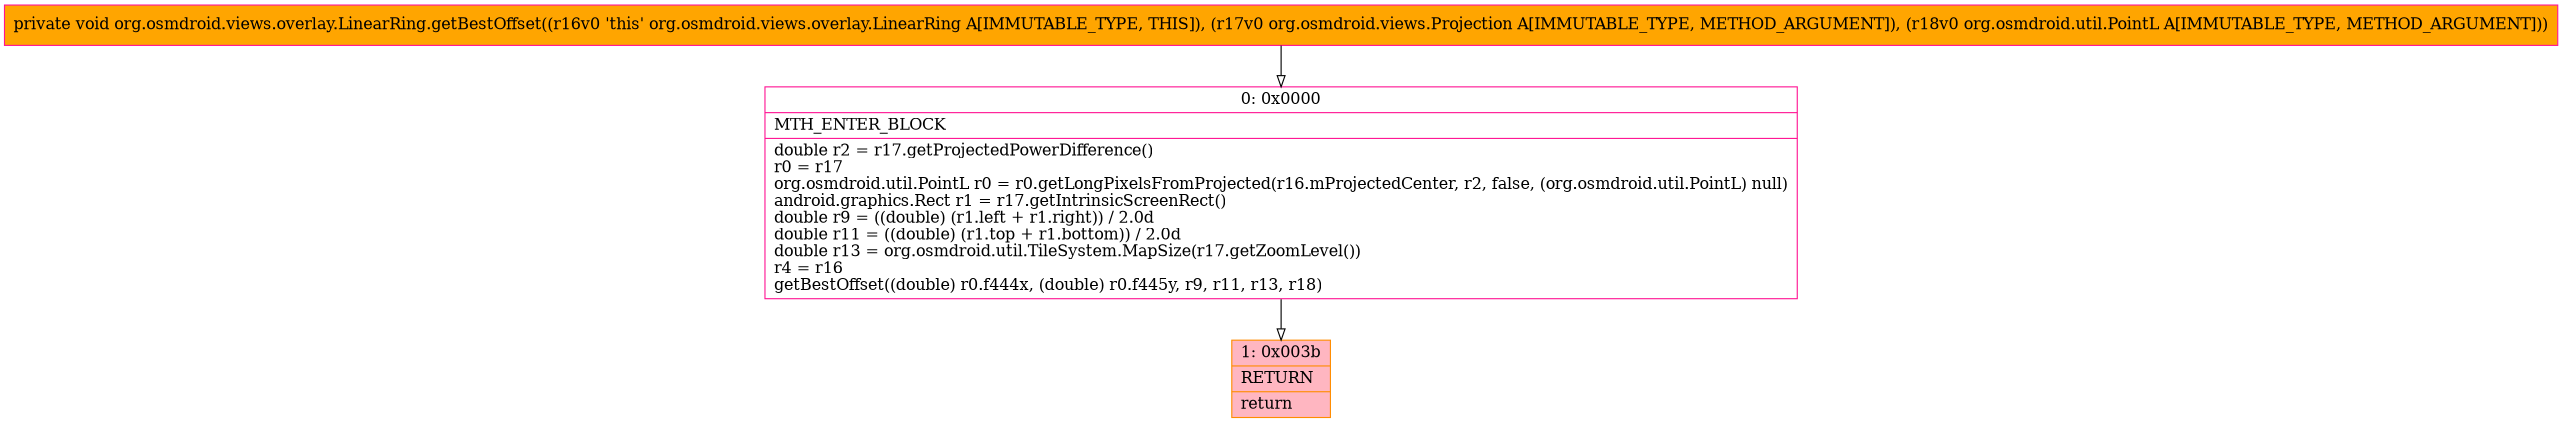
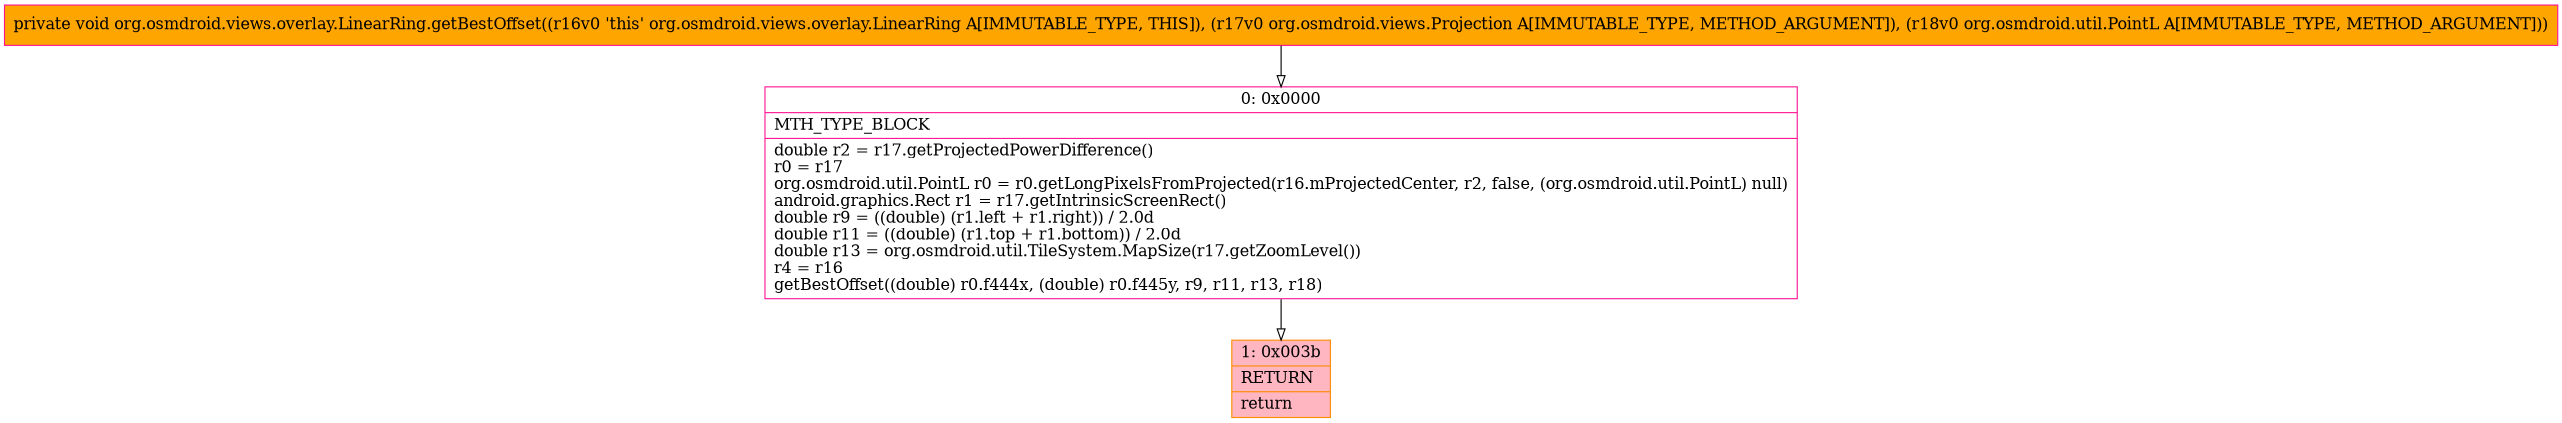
(860, 125) -> (852, 125)
